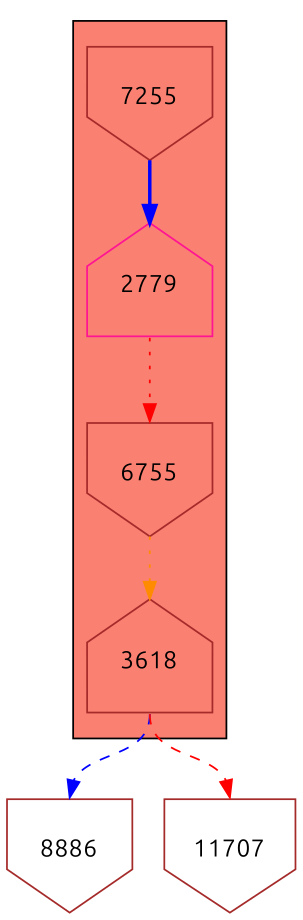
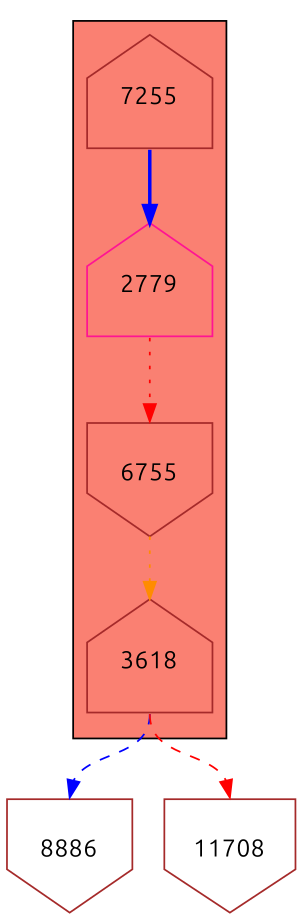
(150, 98) -> (150, 98)
(230, 850) -> (230, 850)
